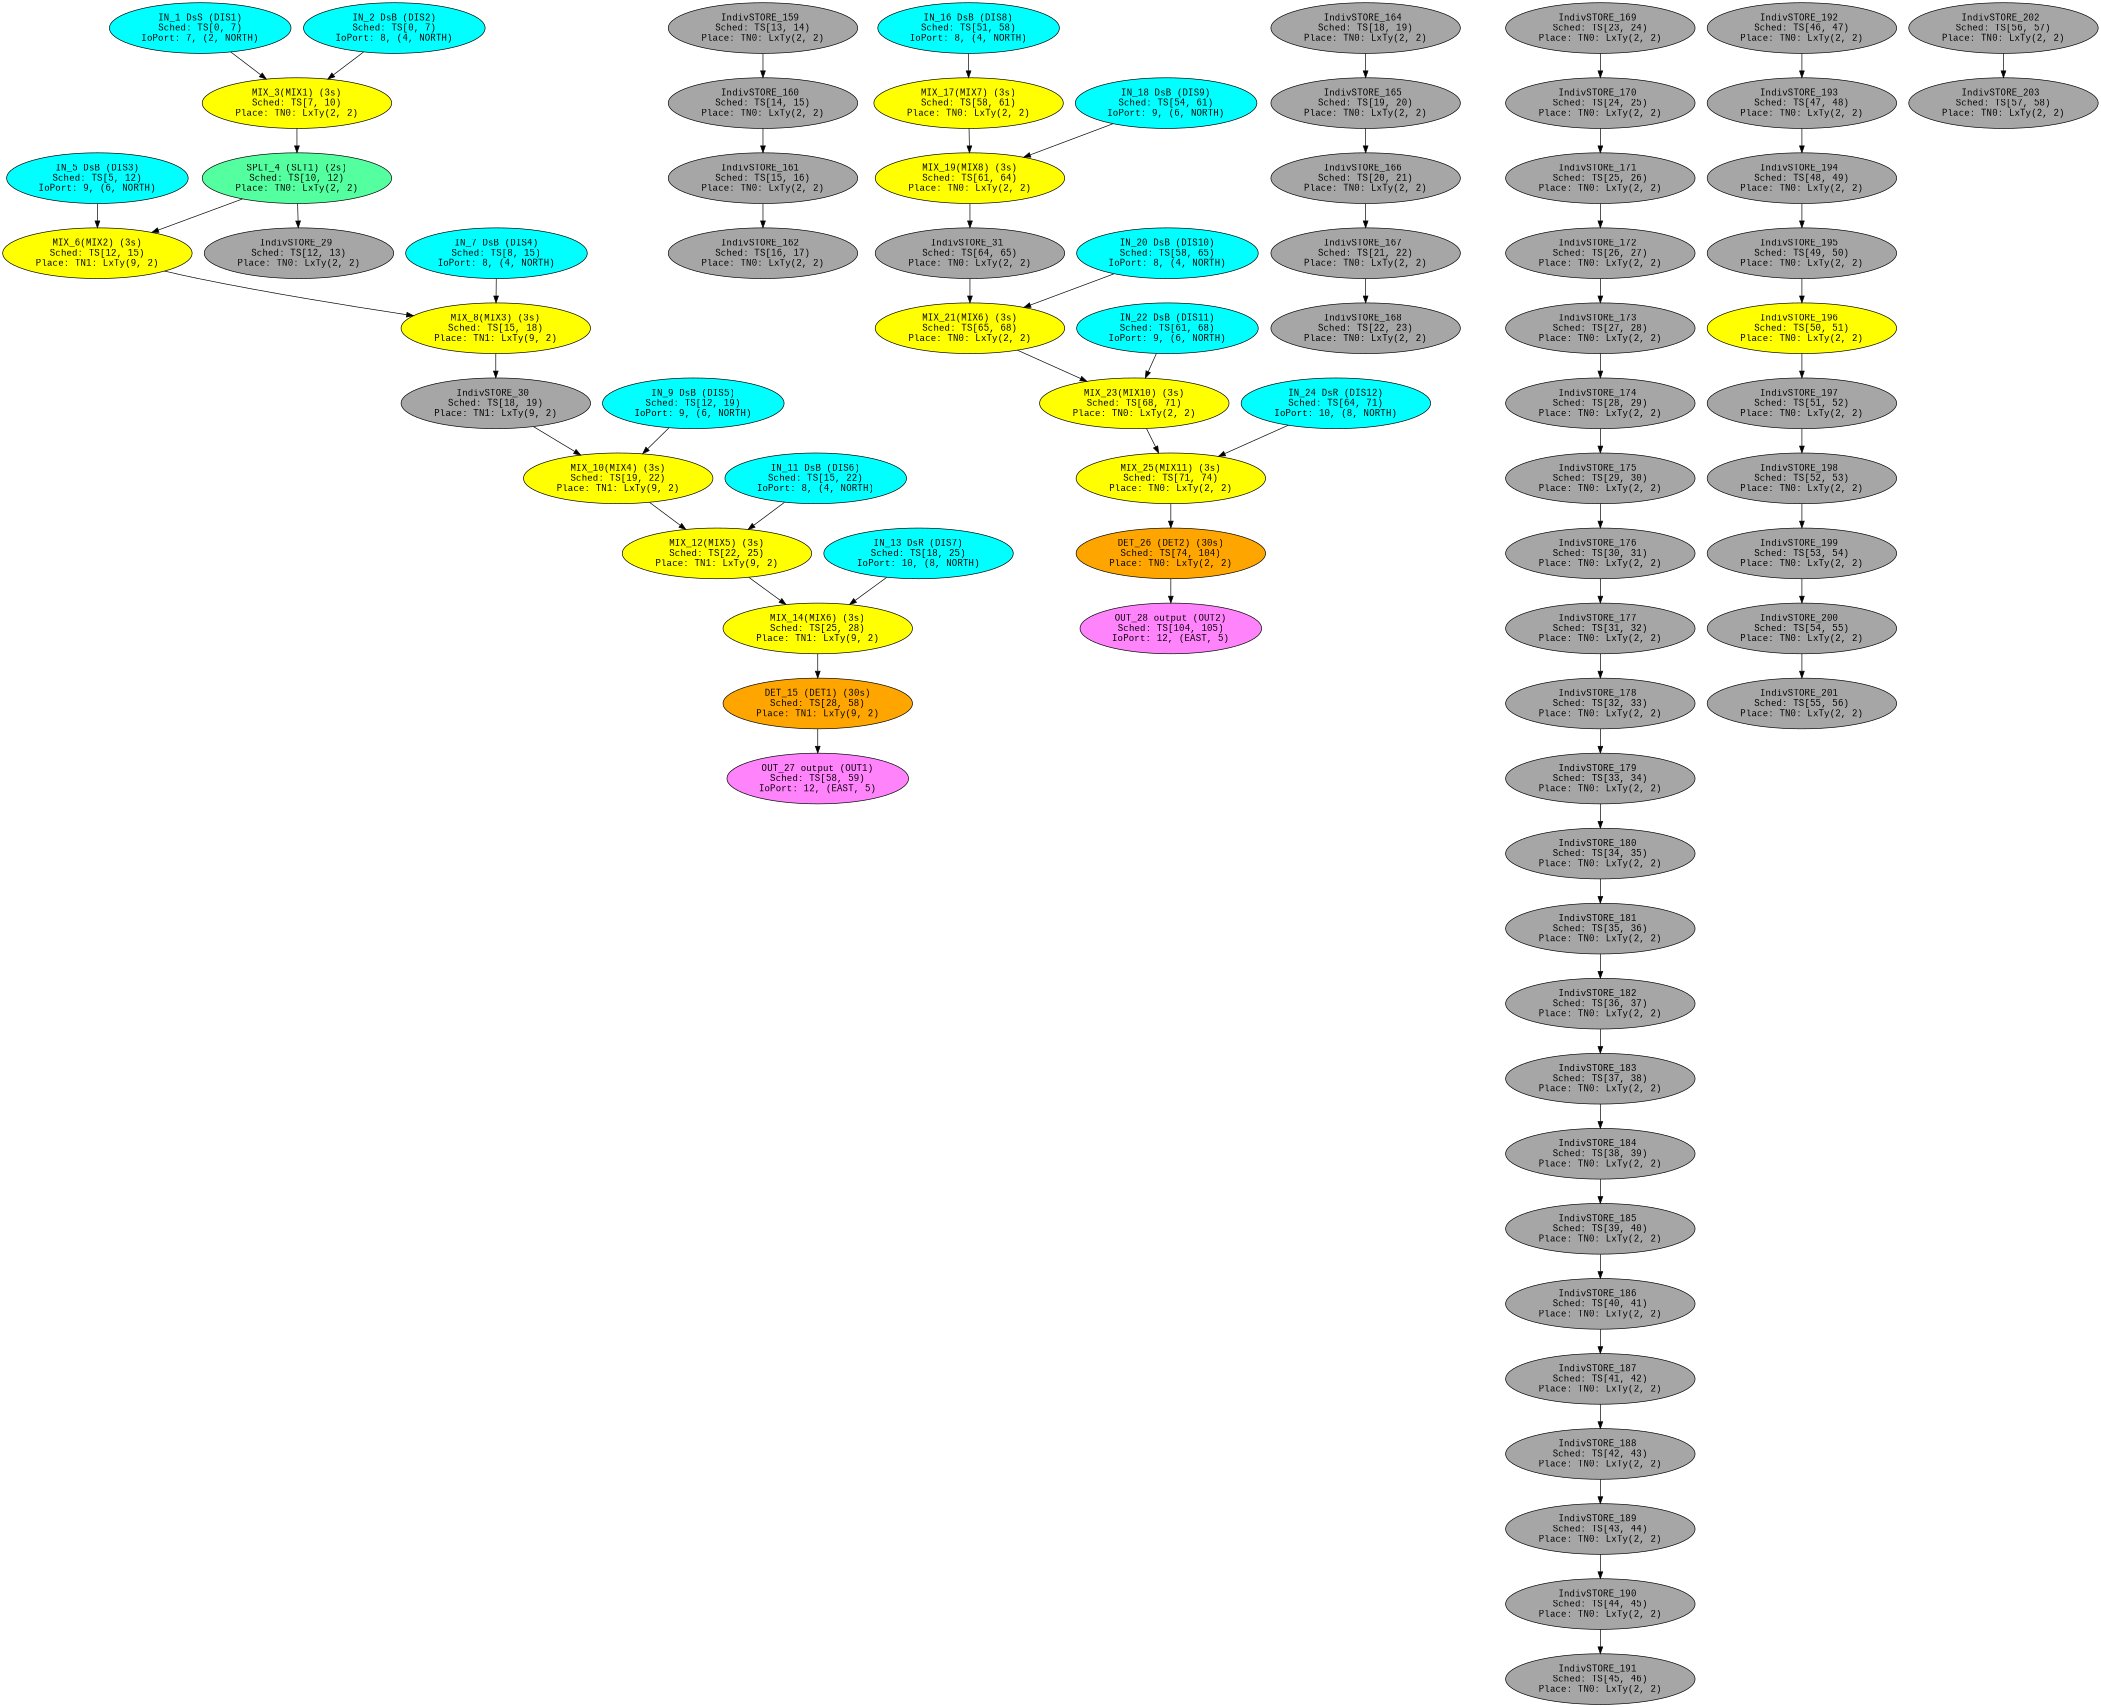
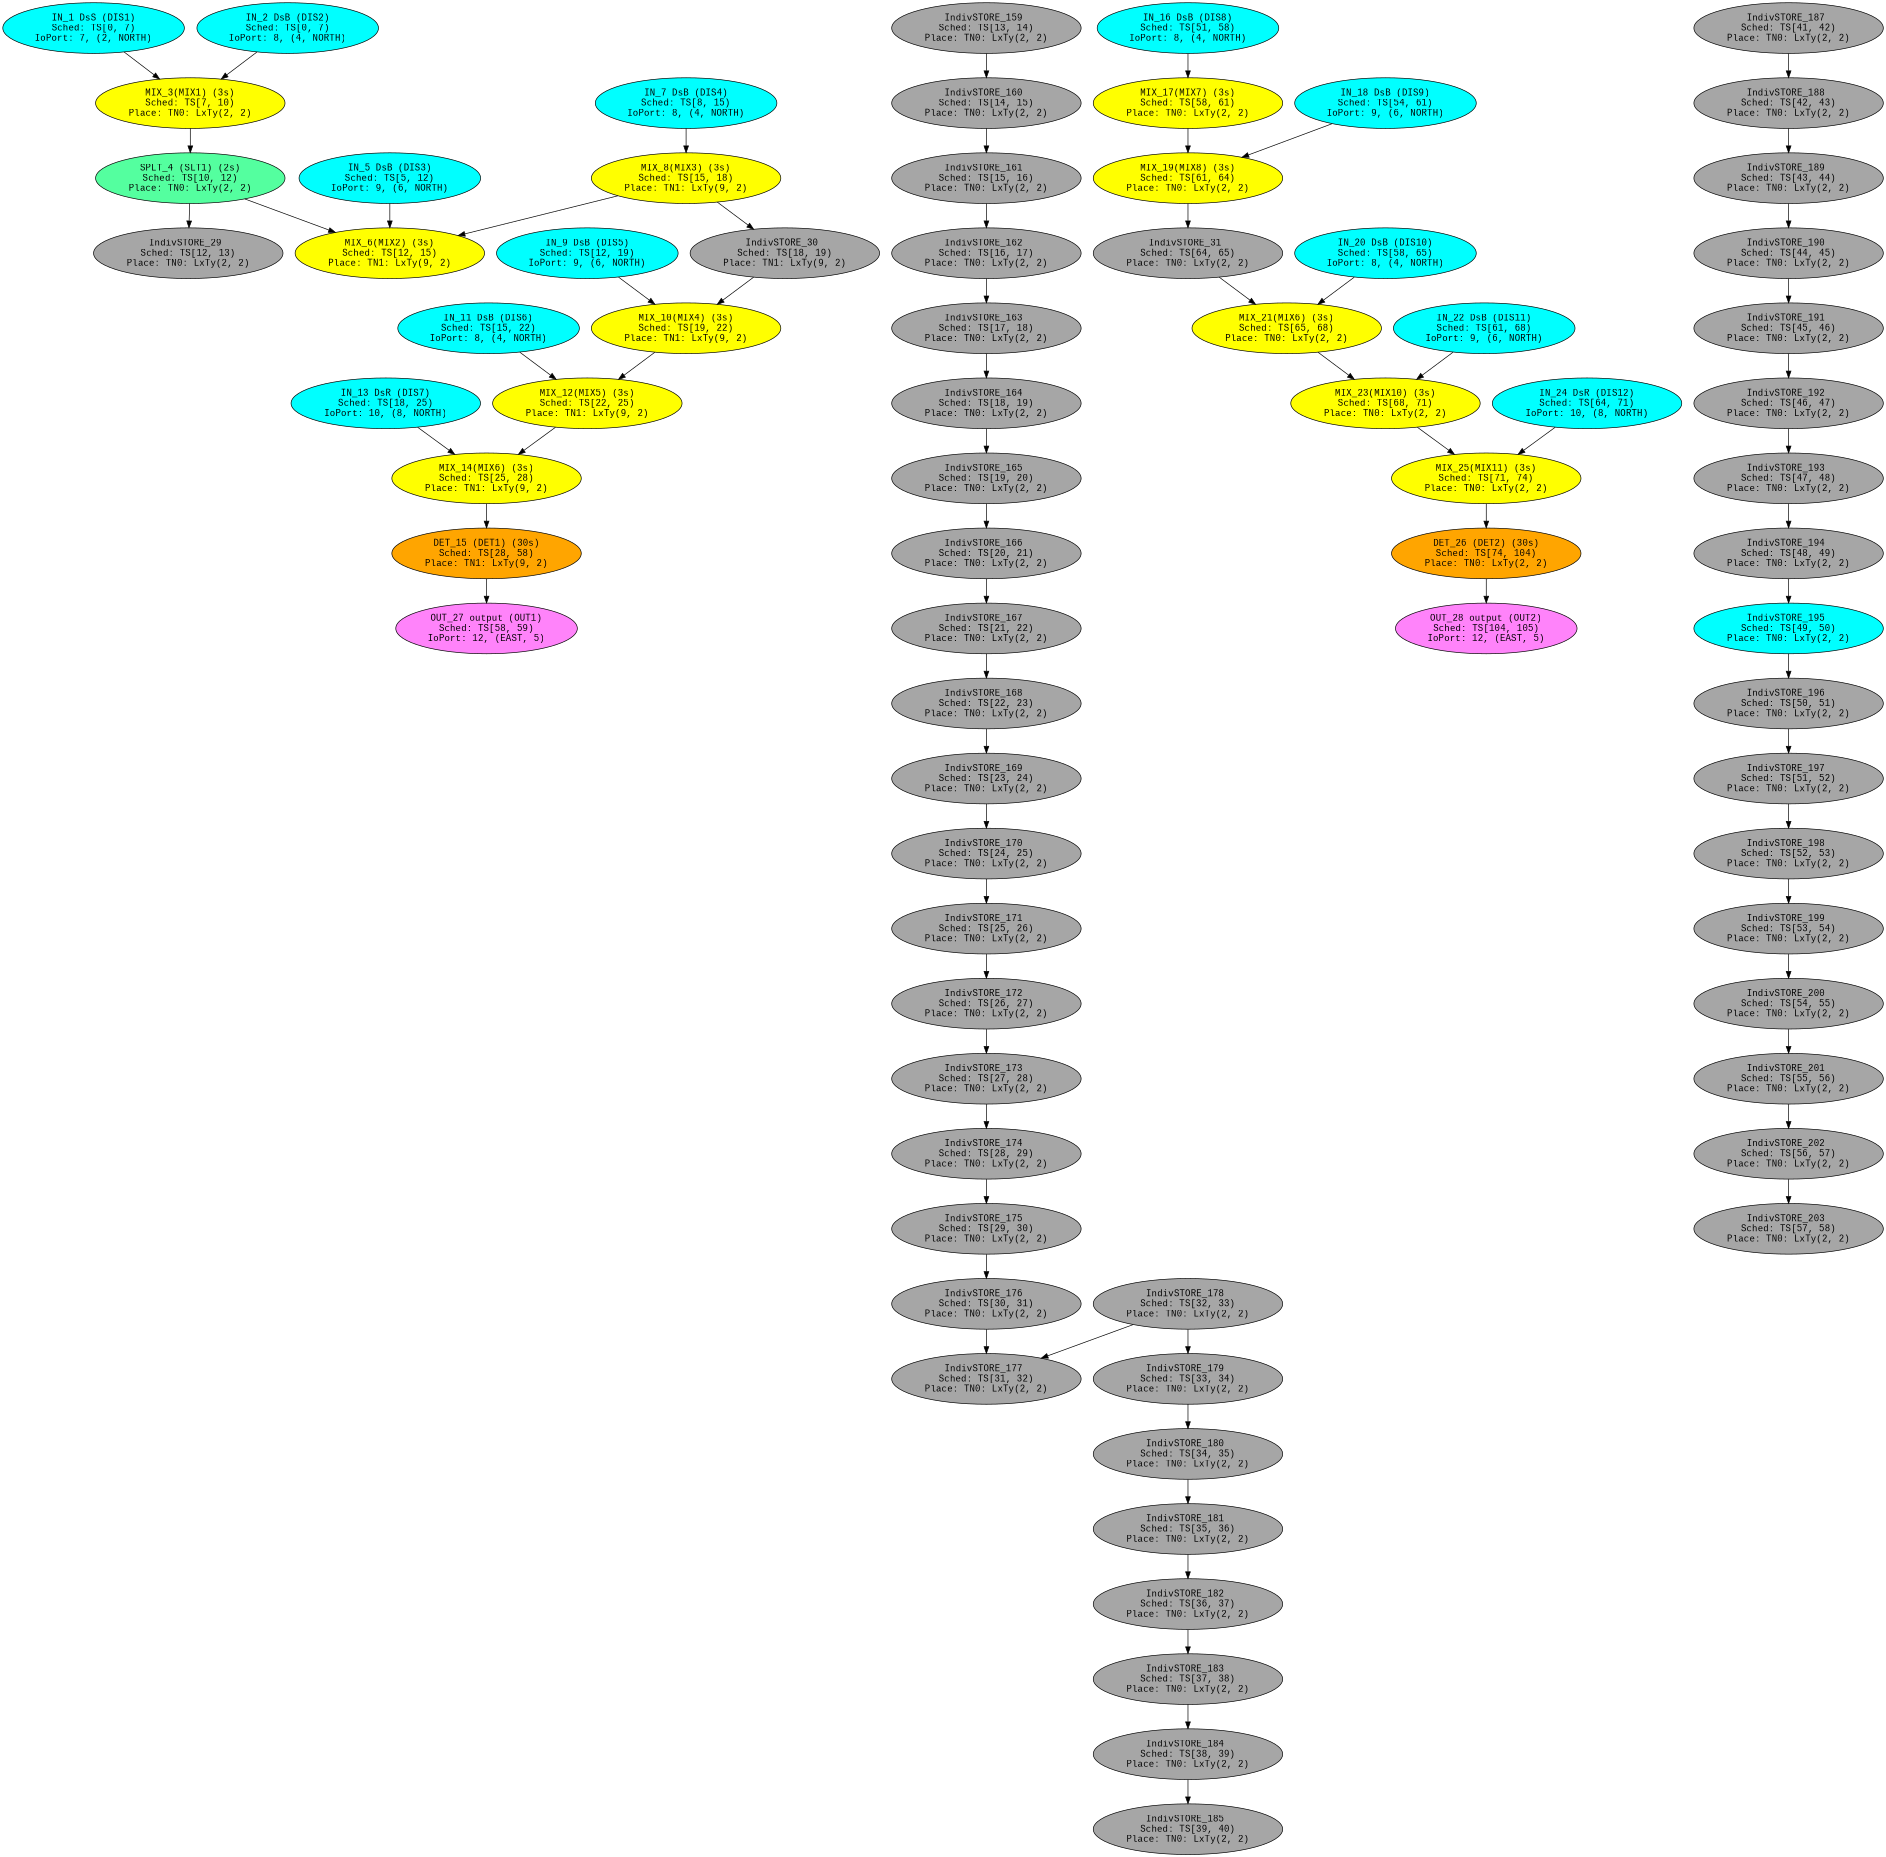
(1802, 253) -> (1789, 628)
(285, 295) -> (541, 215)
none -> (986, 328)
(1802, 328) -> (1789, 703)
none -> (1789, 362)
(1600, 662) -> (1090, 1340)
none -> (986, 738)
none -> (1789, 1113)
(1600, 1304) -> none
